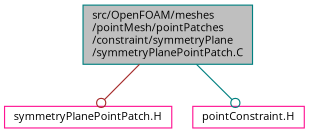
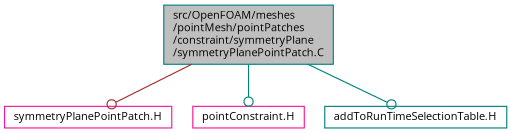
none -> (416, 117)
